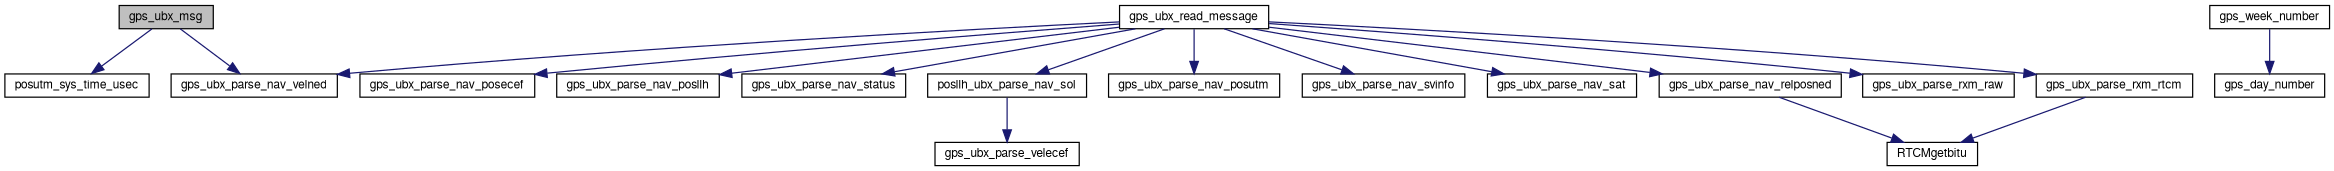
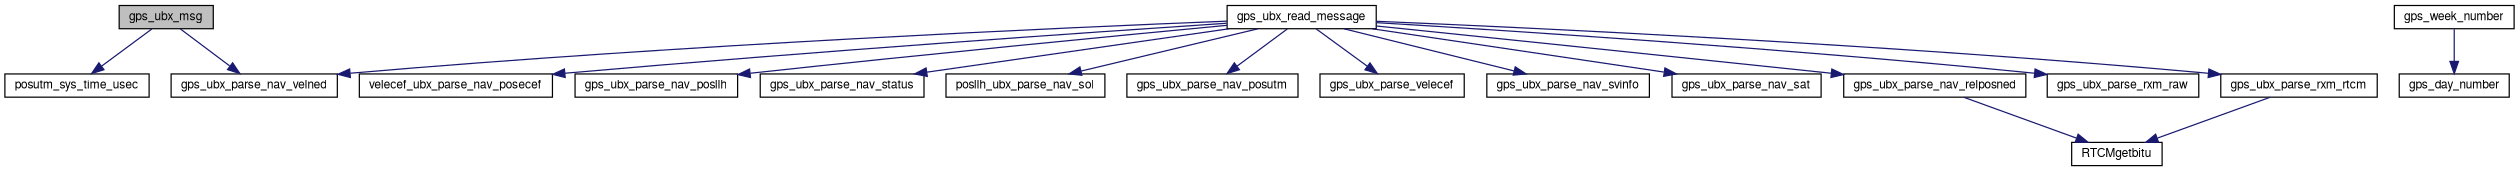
(447, 86) -> (456, 86)
(1007, 114) -> (1342, 48)
